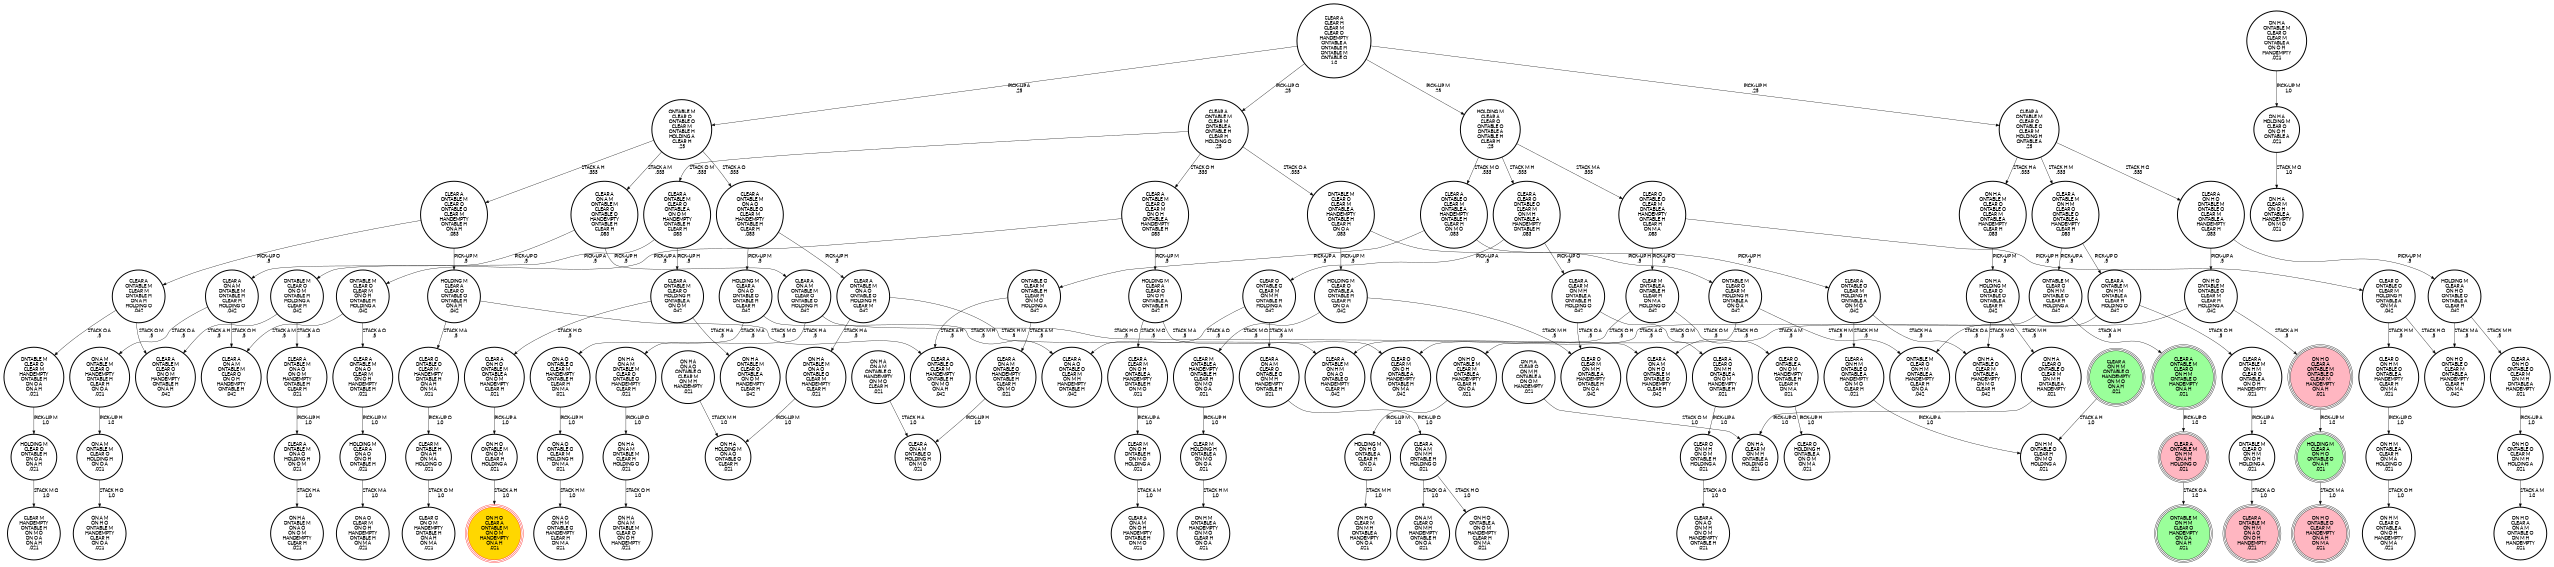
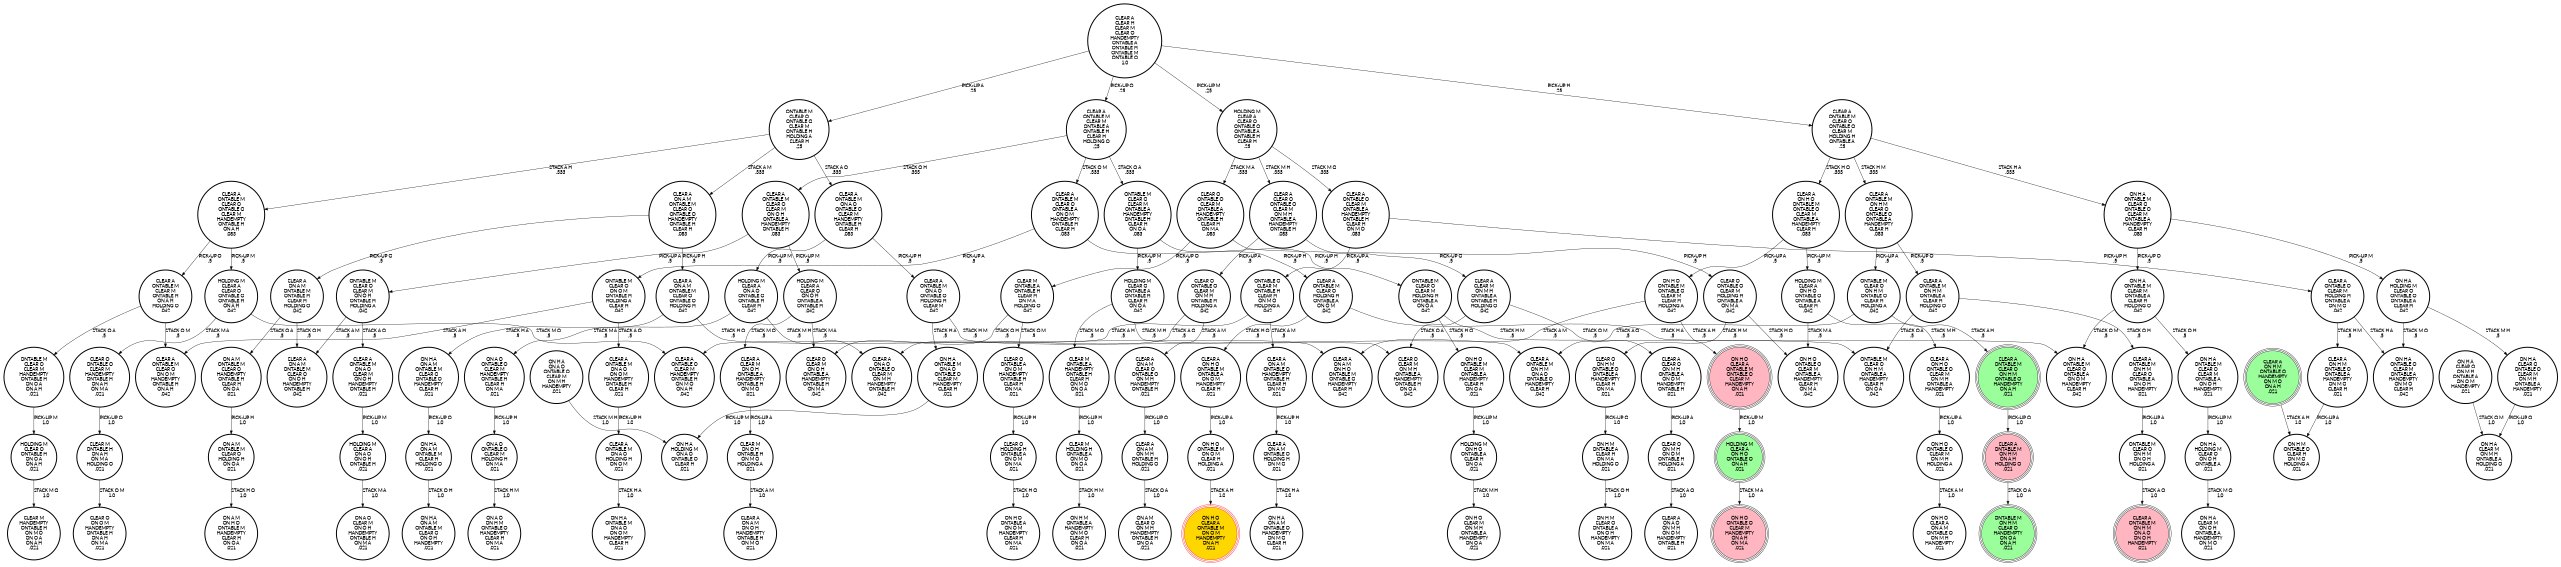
none -> (2138, 296)
(898, 417) -> (1276, 492)
(1451, 493) -> (1013, 492)
